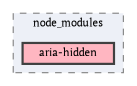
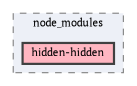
(68, 53) -> (68, 53)
